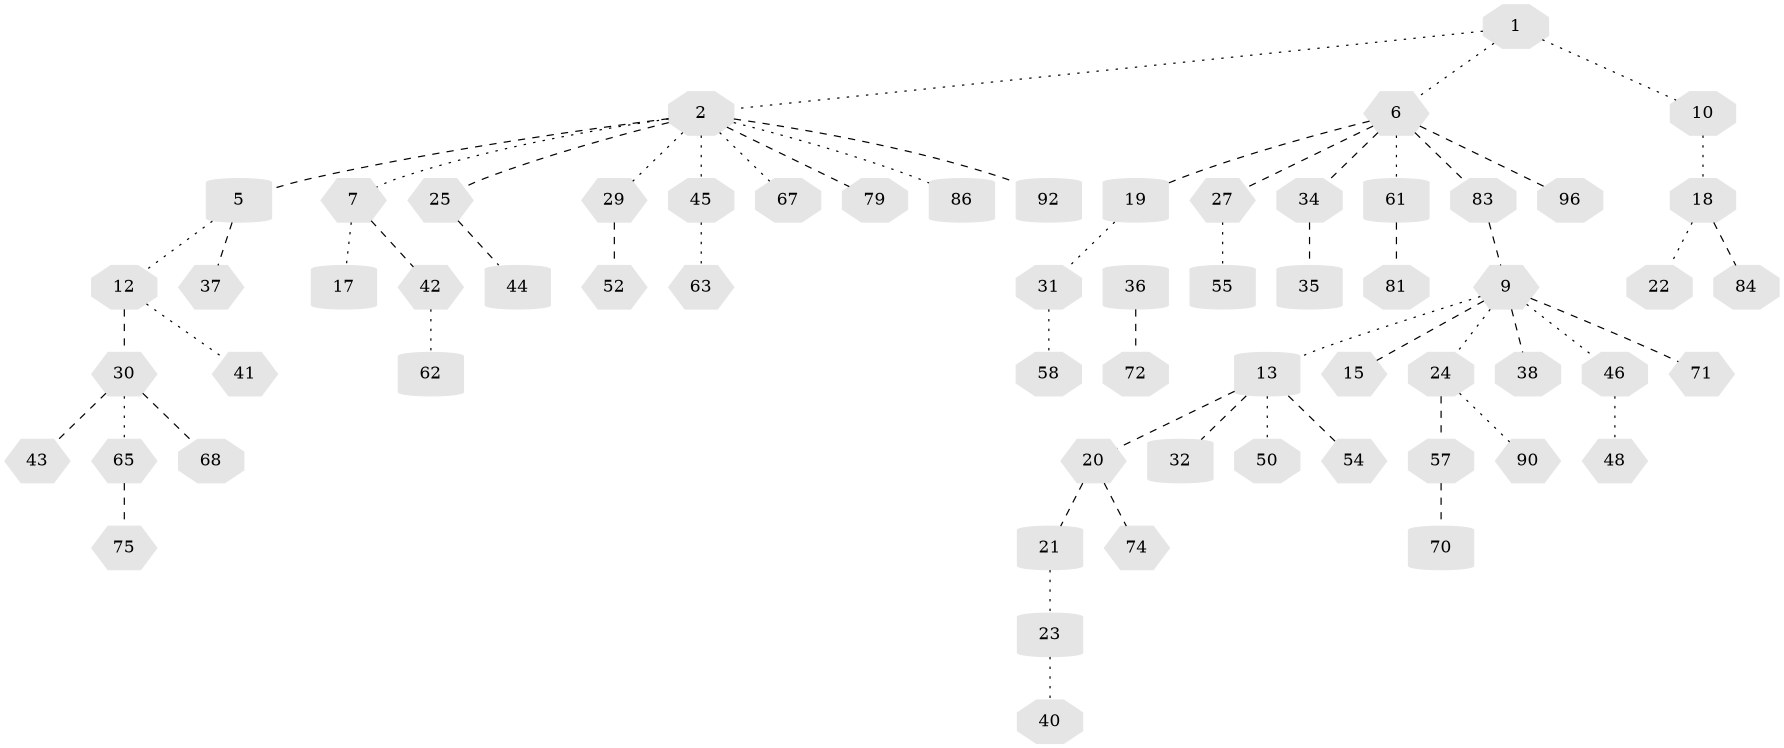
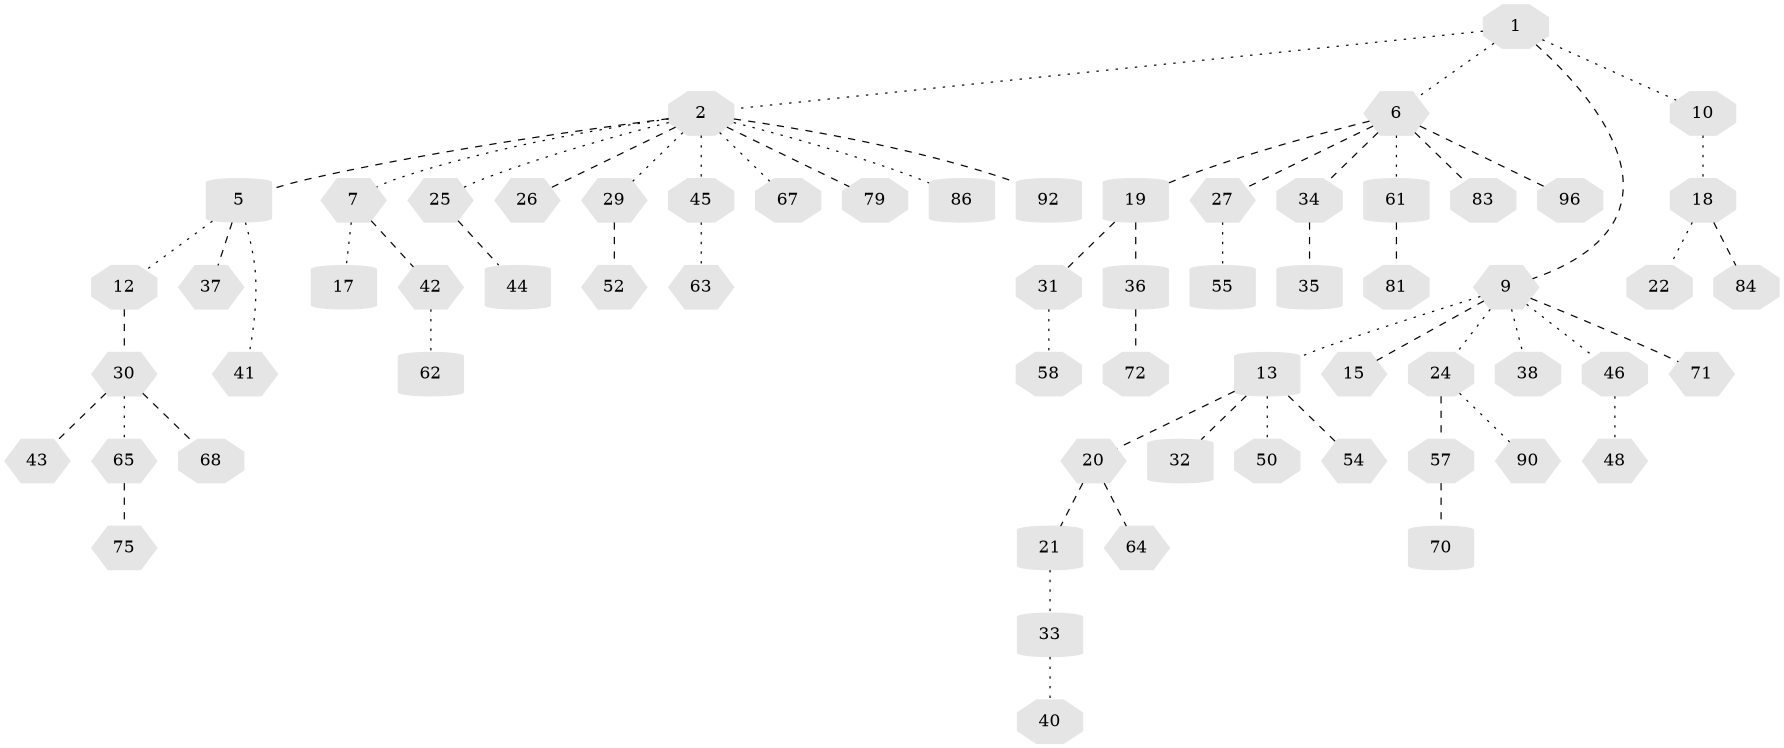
(565, 151) -> (565, 151)
none -> (527, 200)
none -> (1136, 244)
(1495, 244) -> (1622, 170)
(1091, 245) -> (1091, 245)
(185, 331) -> (256, 287)
(1517, 331) -> (1517, 331)
(1137, 548) -> (1137, 548)
(1050, 635) -> (1050, 635)
